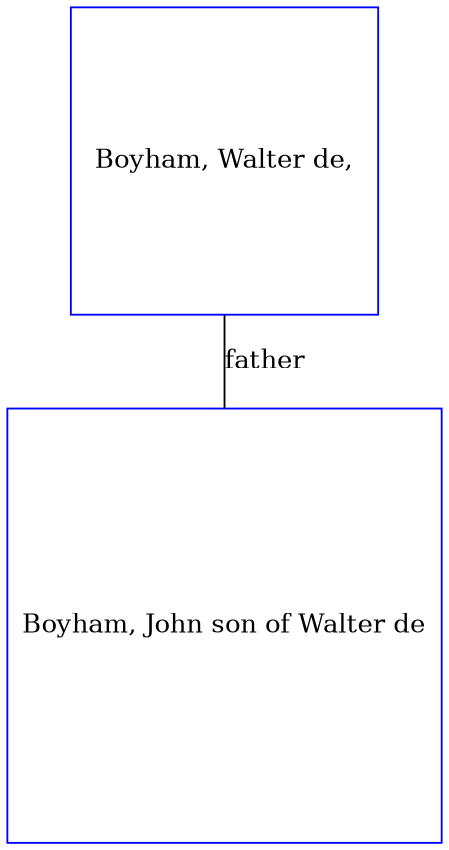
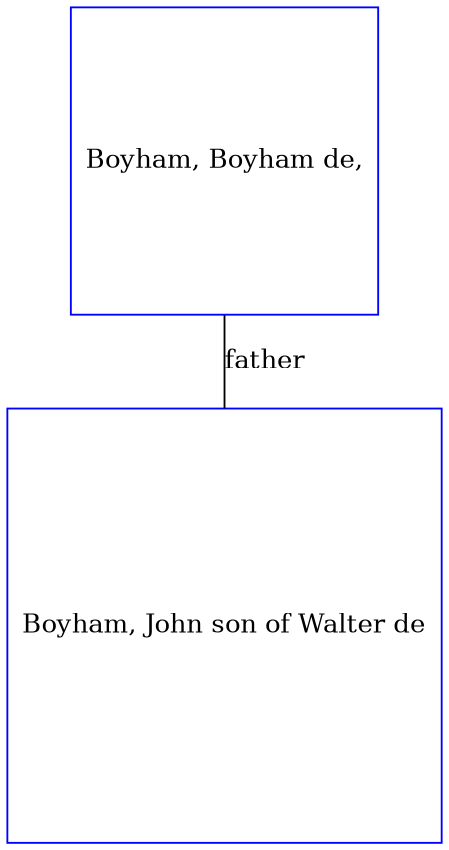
(225, 161) -> (225, 161)
